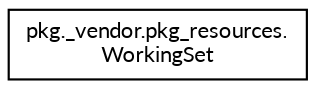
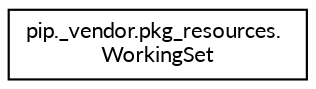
(158, 45) -> (158, 45)
